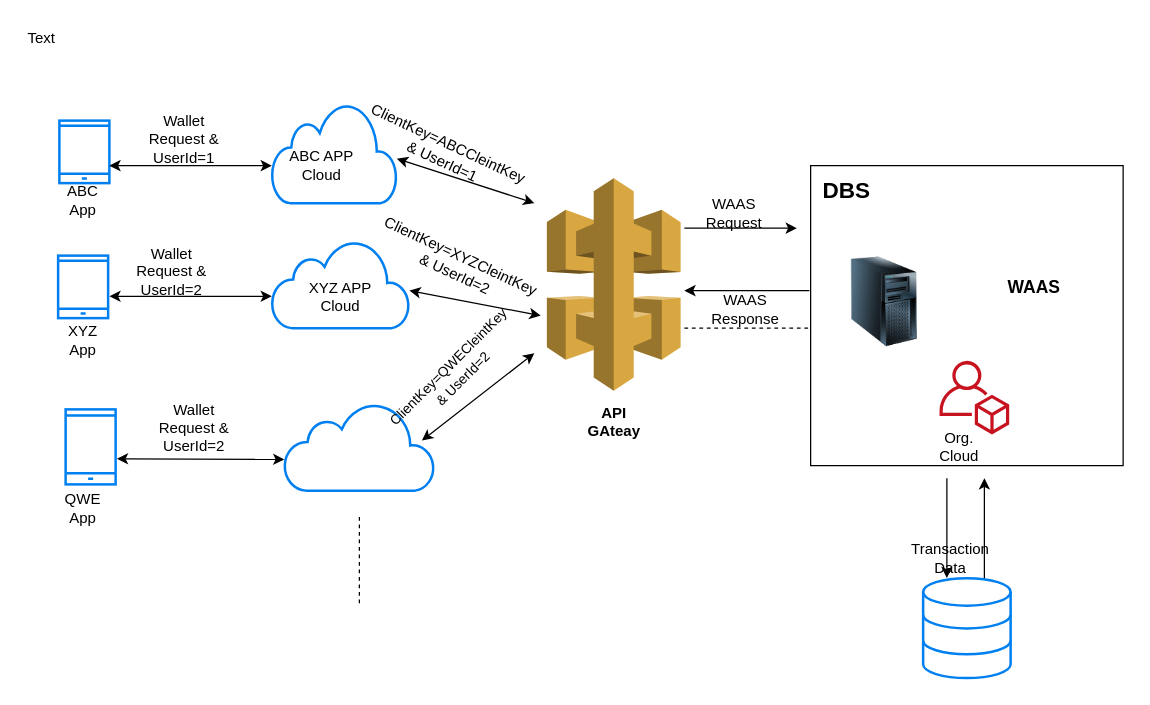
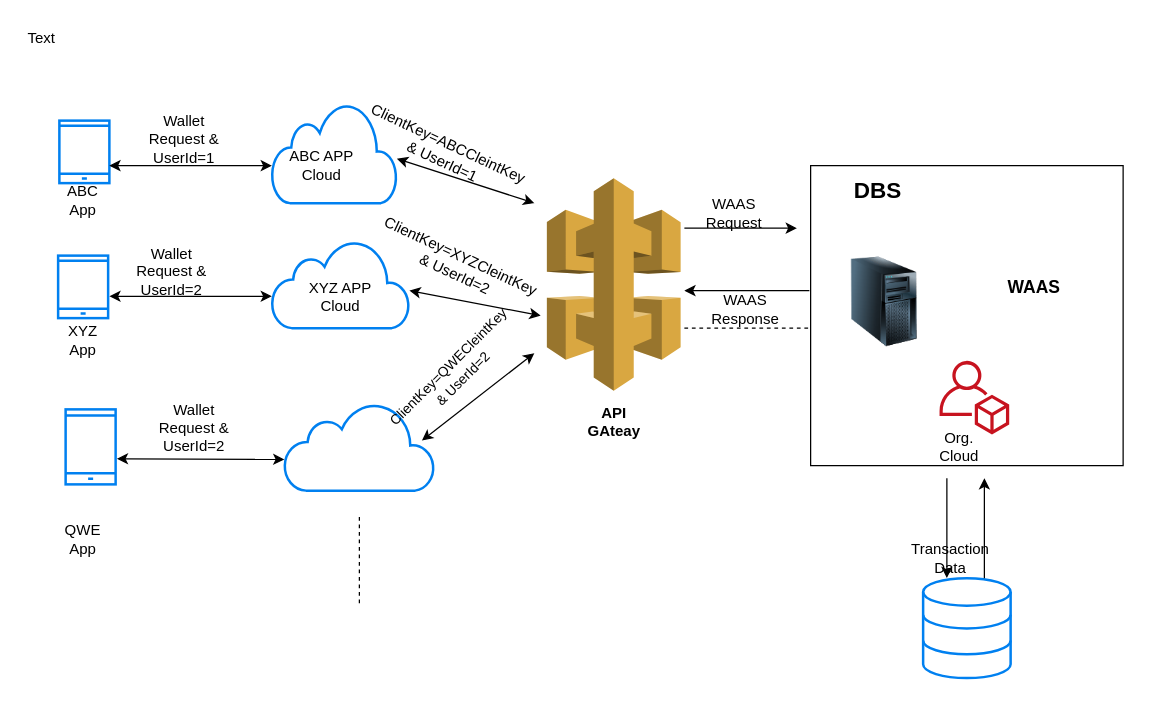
(847, 191) -> (878, 191)
(83, 508) -> (83, 539)
